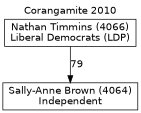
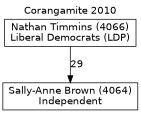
(77, 65) -> (77, 65)
